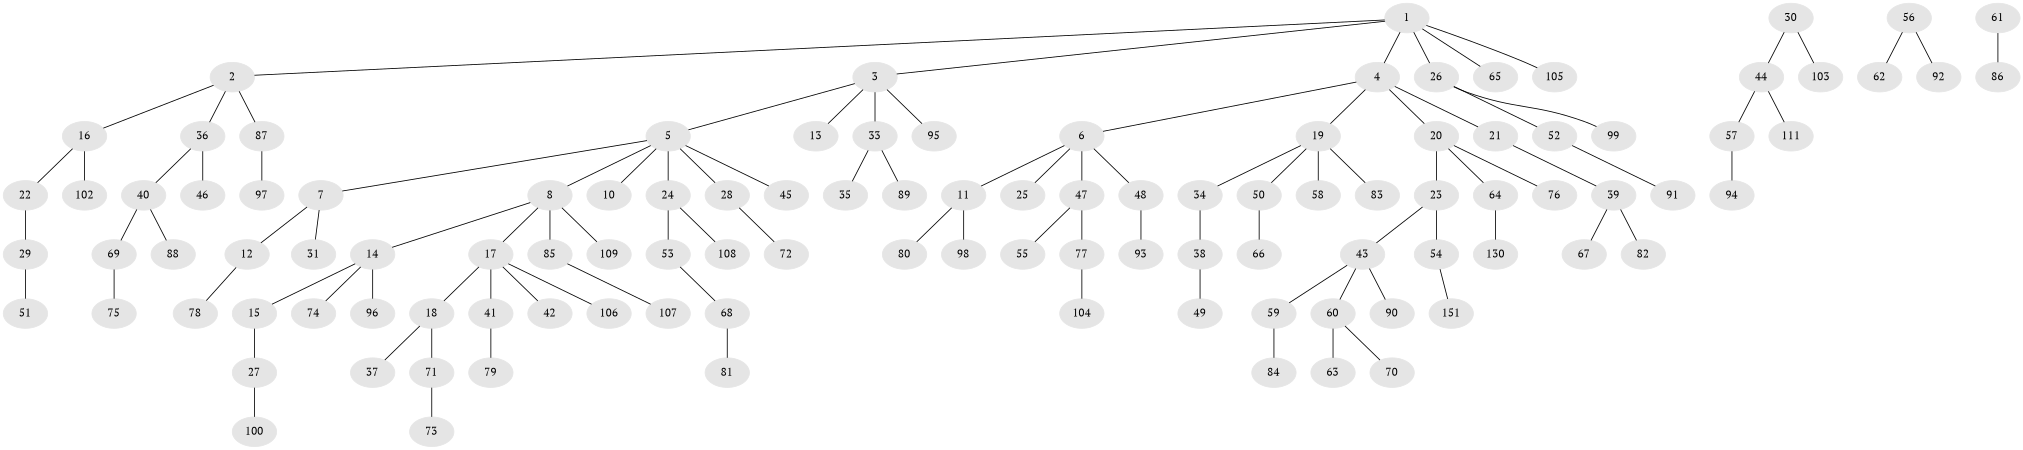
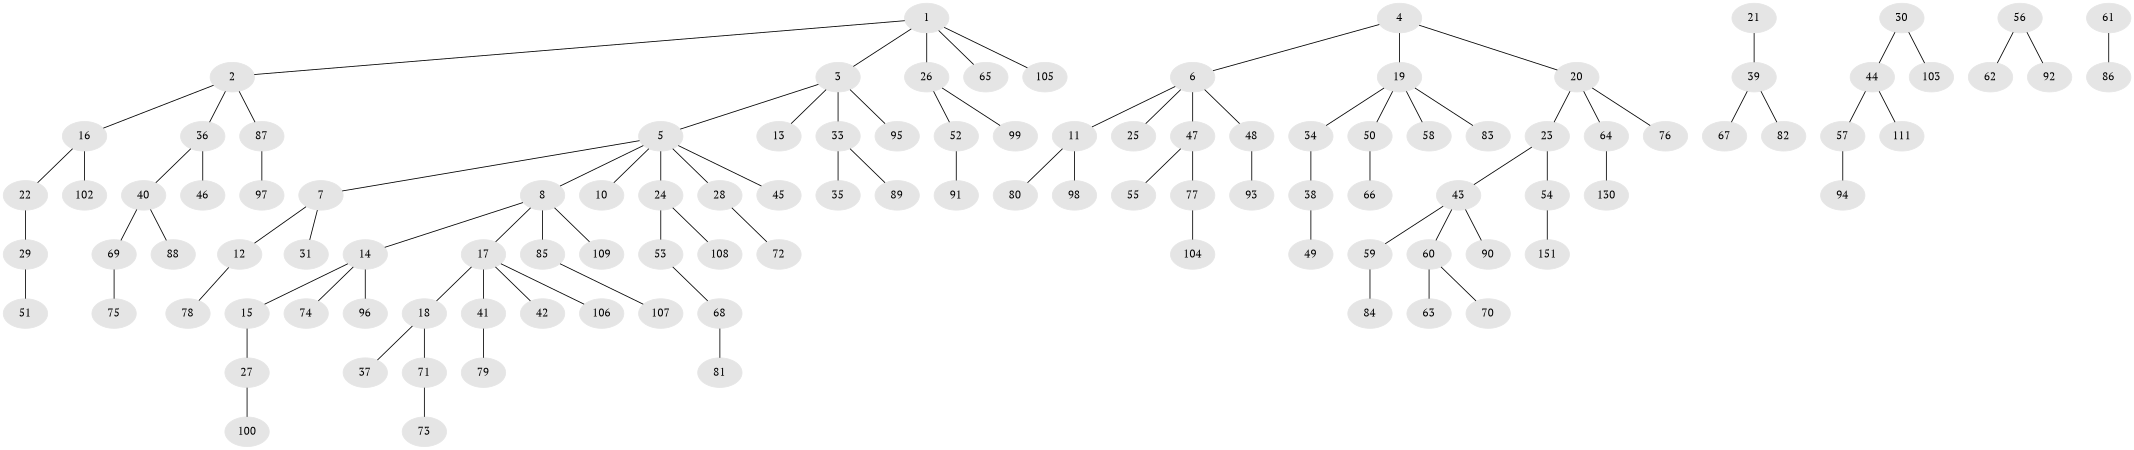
(1392, 48) -> none
(1436, 107) -> none
